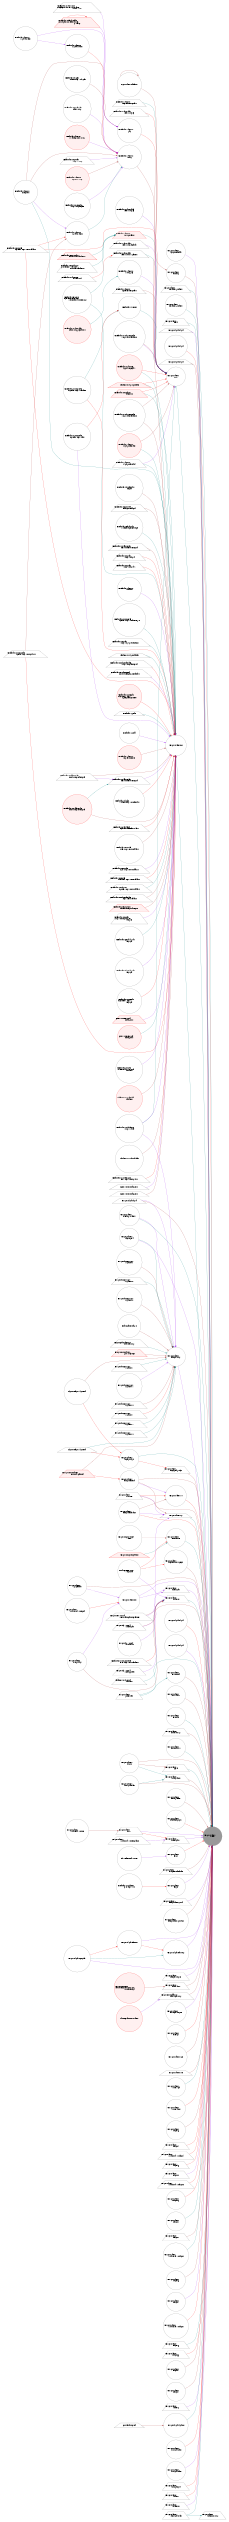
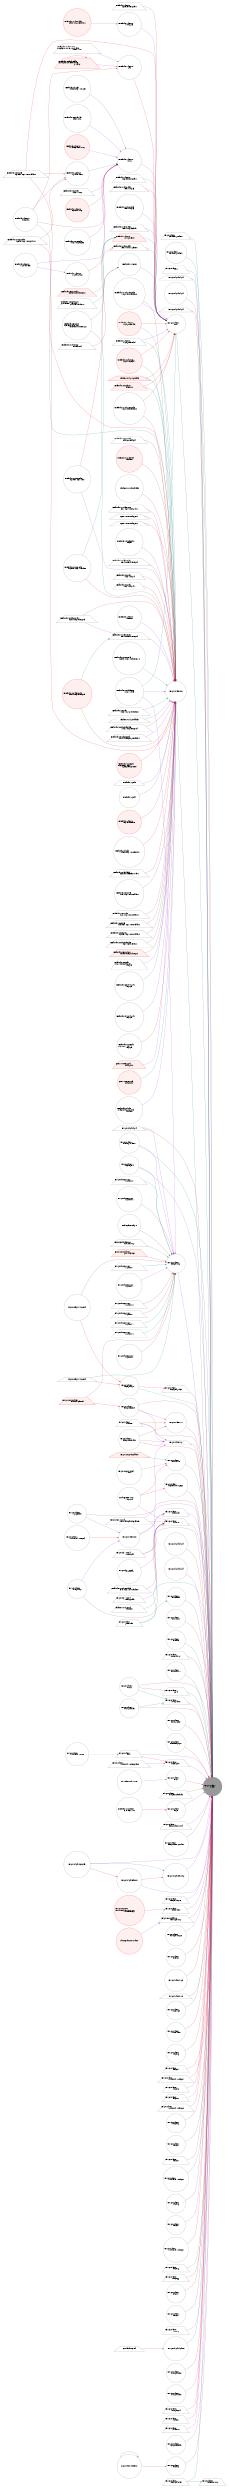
(129, 528) -> none
